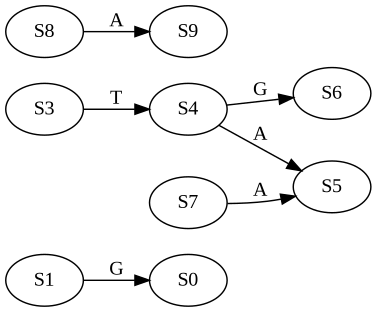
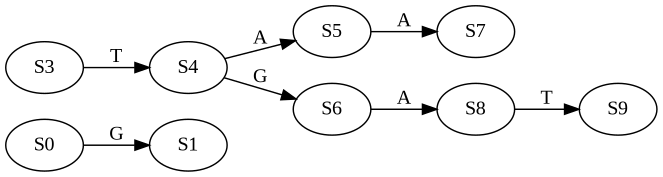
(116, 21) -> (547, 98)
none -> (397, 109)
(254, 202) -> (397, 32)
(109, 280) -> (109, 145)
